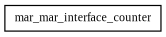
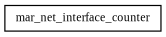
(83, 18) -> (83, 18)
